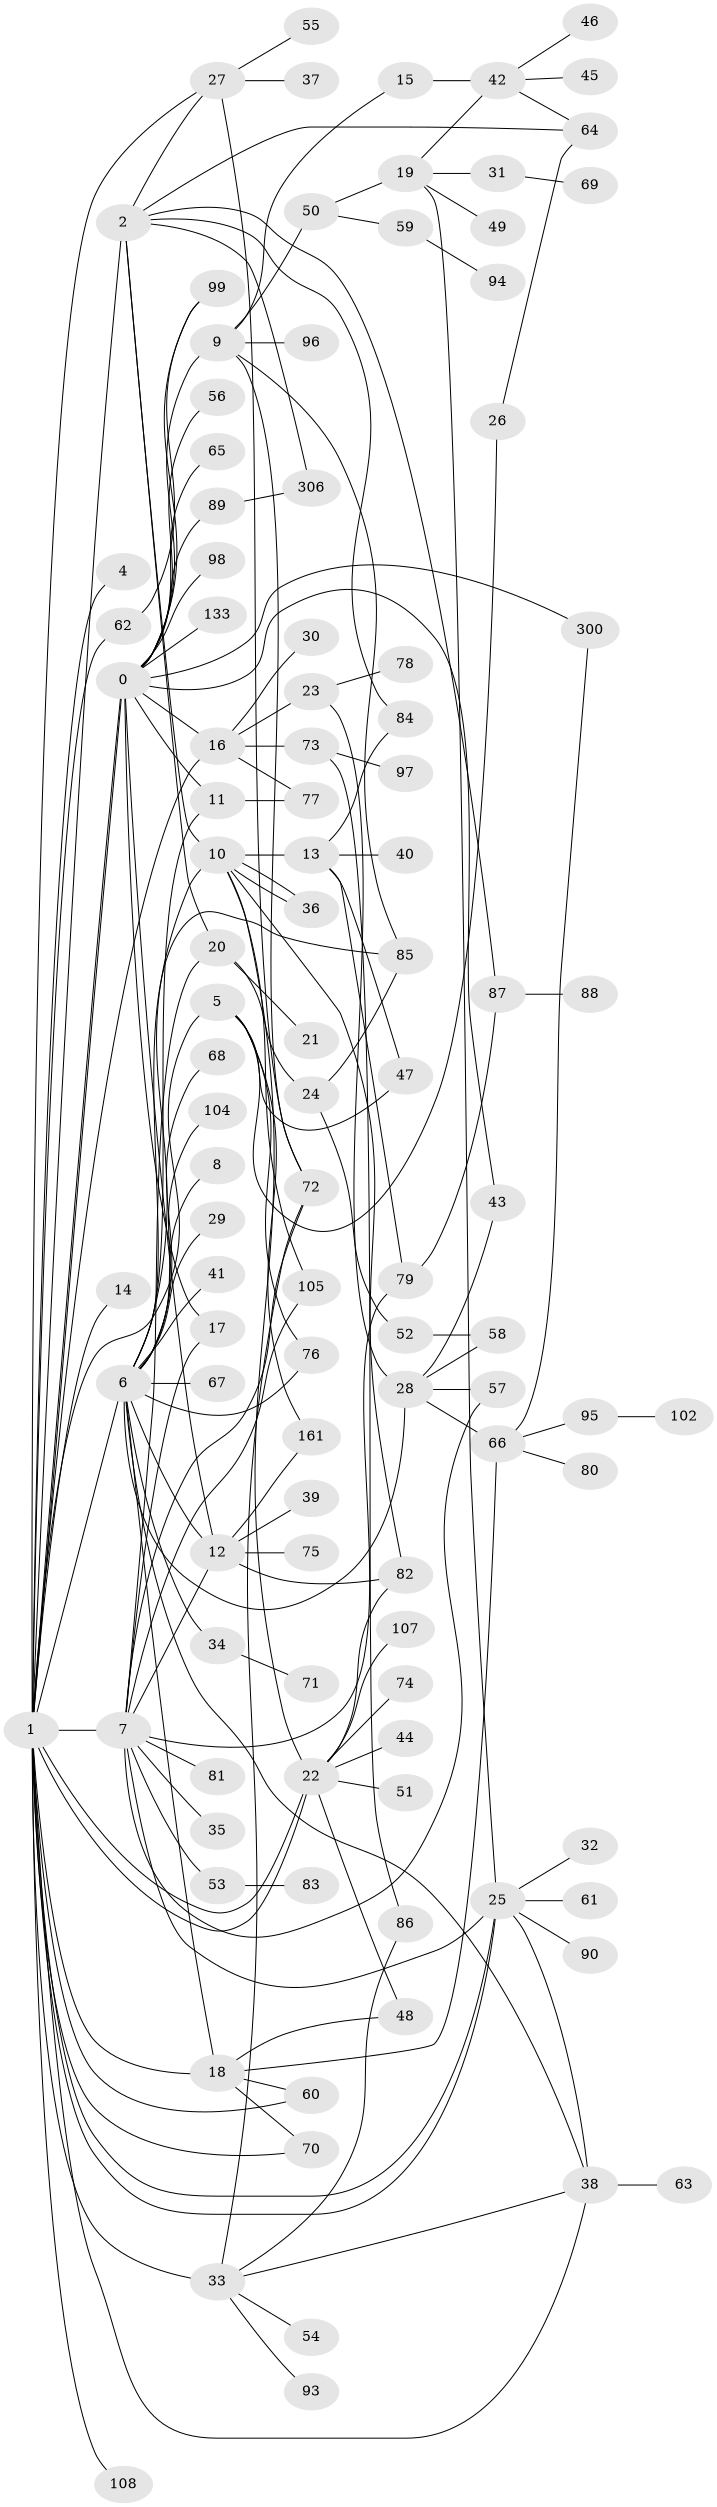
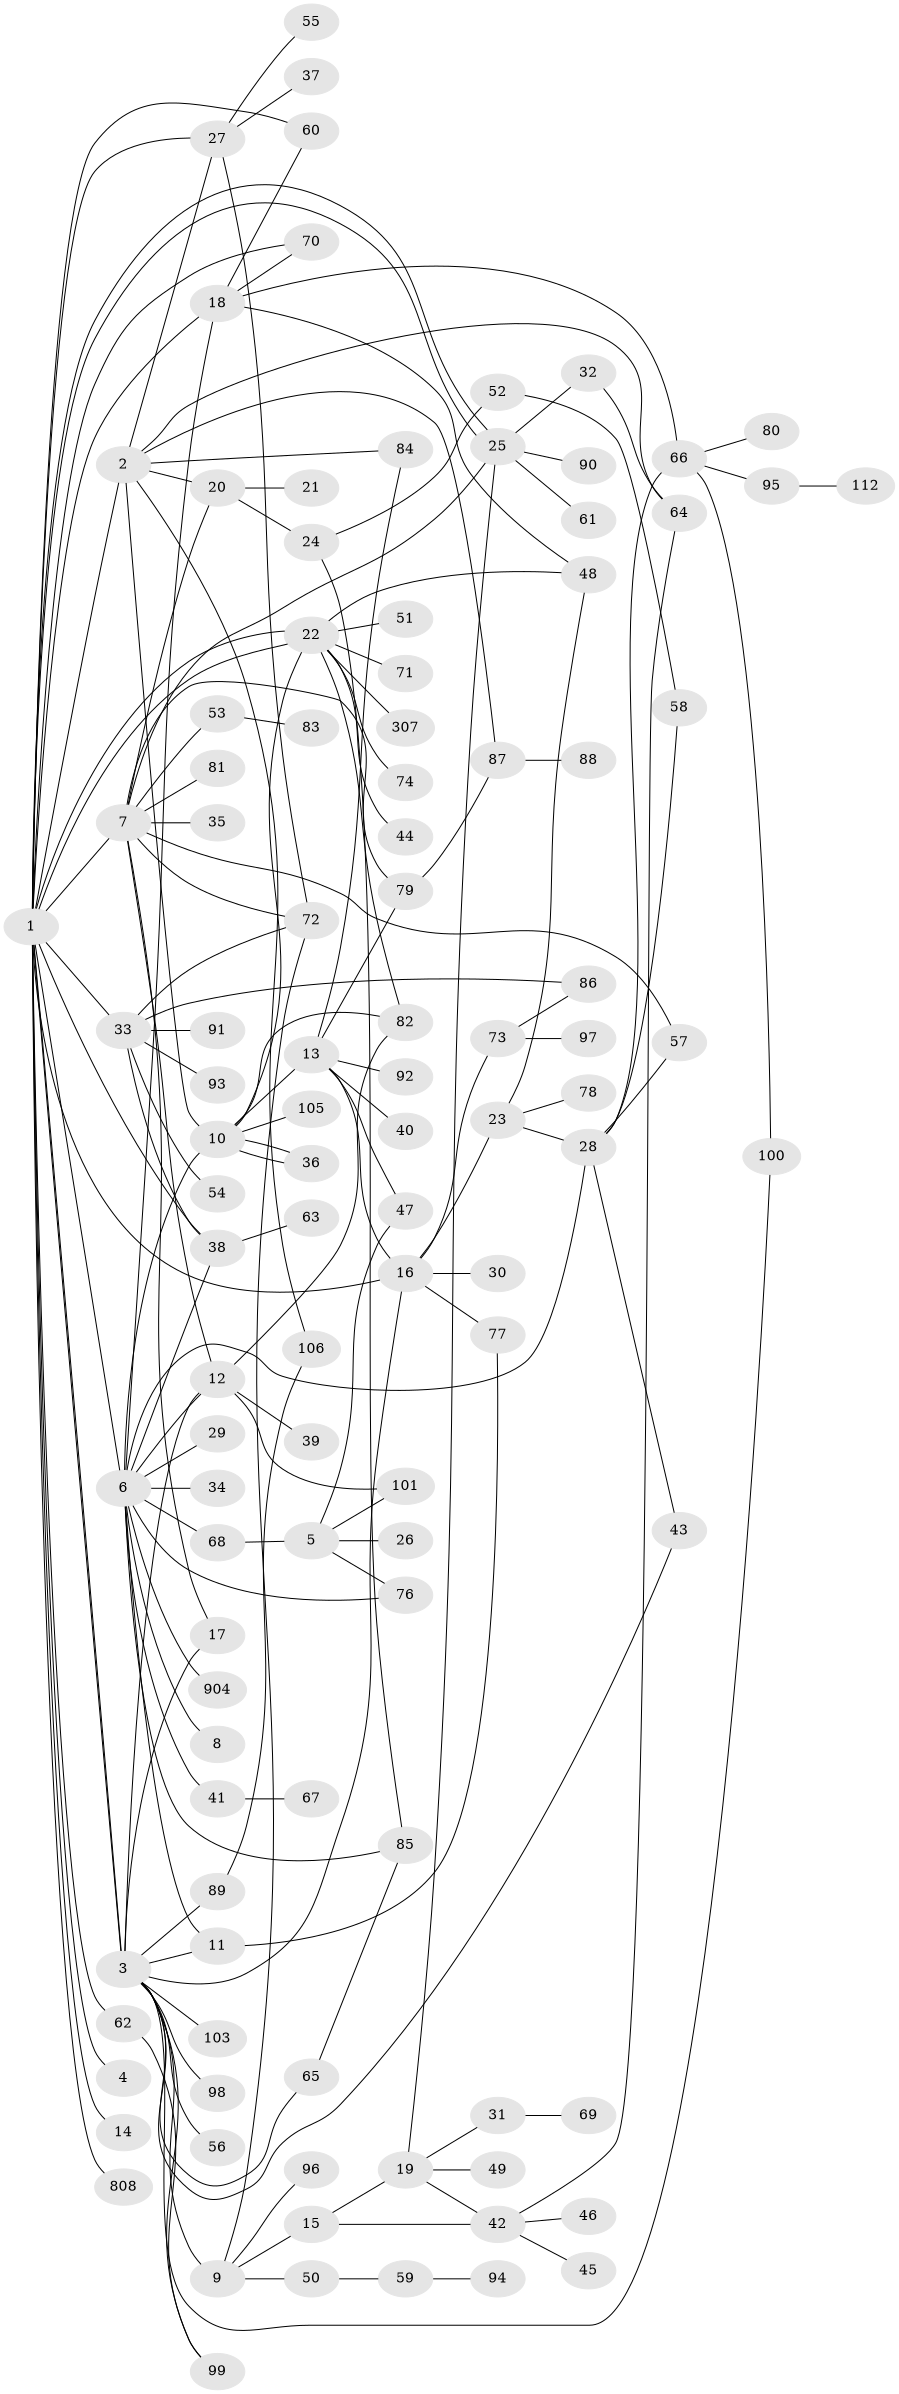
(359, 193) -> (359, 2197)
(534, 272) -> (633, 444)
(312, 488) -> (312, 1349)
(218, 615) -> (218, 2039)
(376, 625) -> (359, 1961)
(590, 630) -> (772, 1157)
(124, 681) -> (124, 1969)
none -> (552, 850)
none -> (218, 1031)
none -> (406, 1077)
(218, 1111) -> (218, 1690)
none -> (364, 1199)
(102, 1348) -> (271, 1542)
(171, 1383) -> (265, 1799)
(684, 1417) -> (866, 486)
(312, 1437) -> (406, 1486)
(196, 1512) -> none
(312, 1553) -> none
(406, 1629) -> (406, 728)
(265, 1665) -> (359, 654)
(563, 2037) -> none
(124, 2485) -> (124, 2187)
